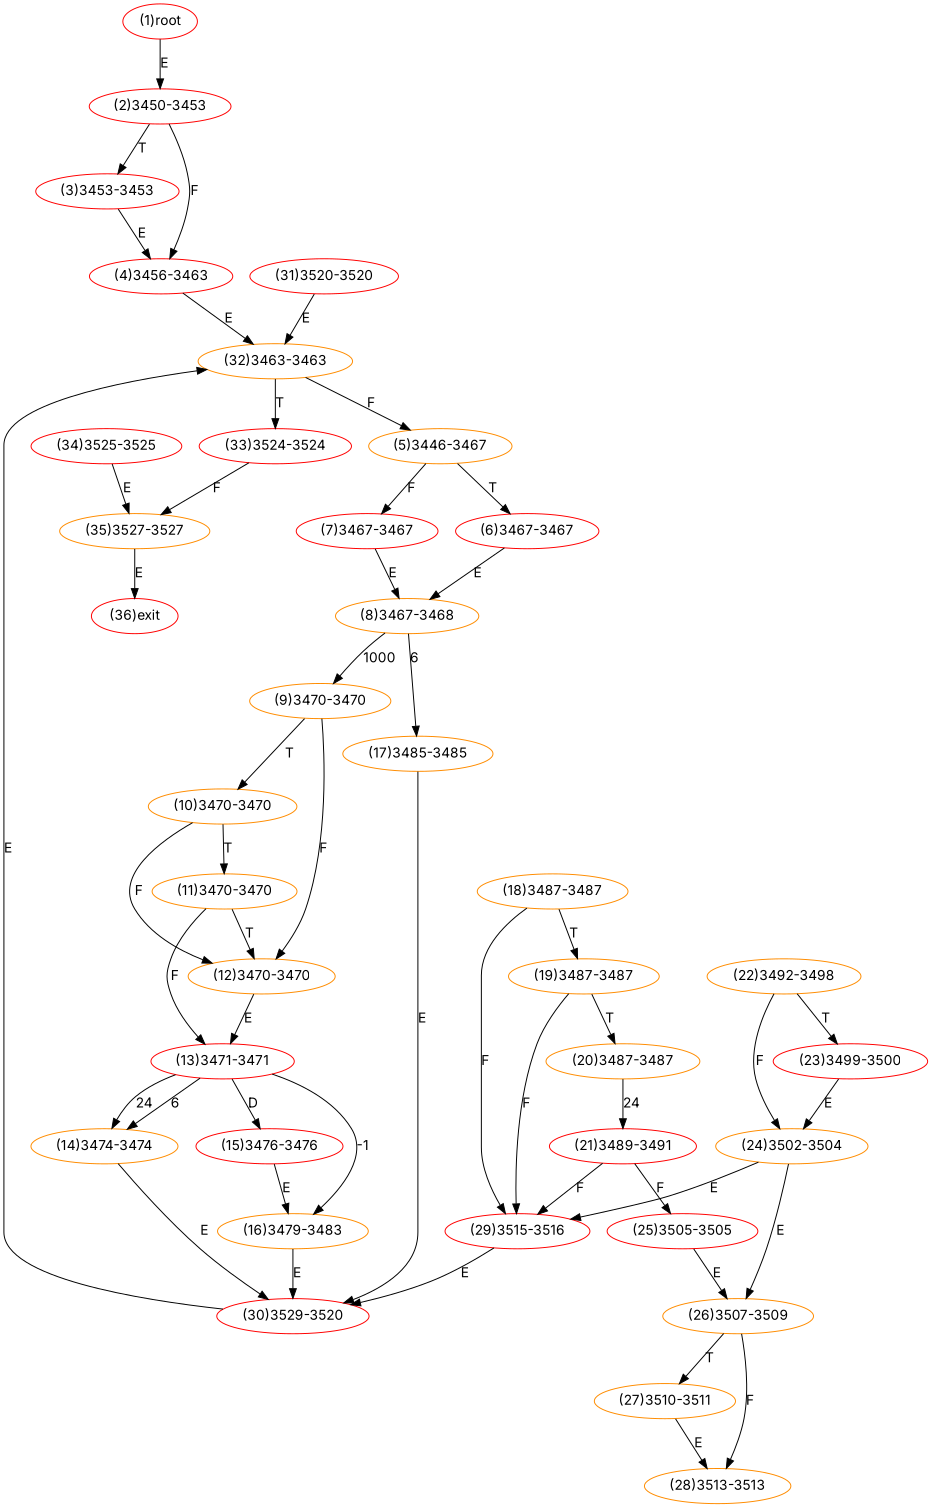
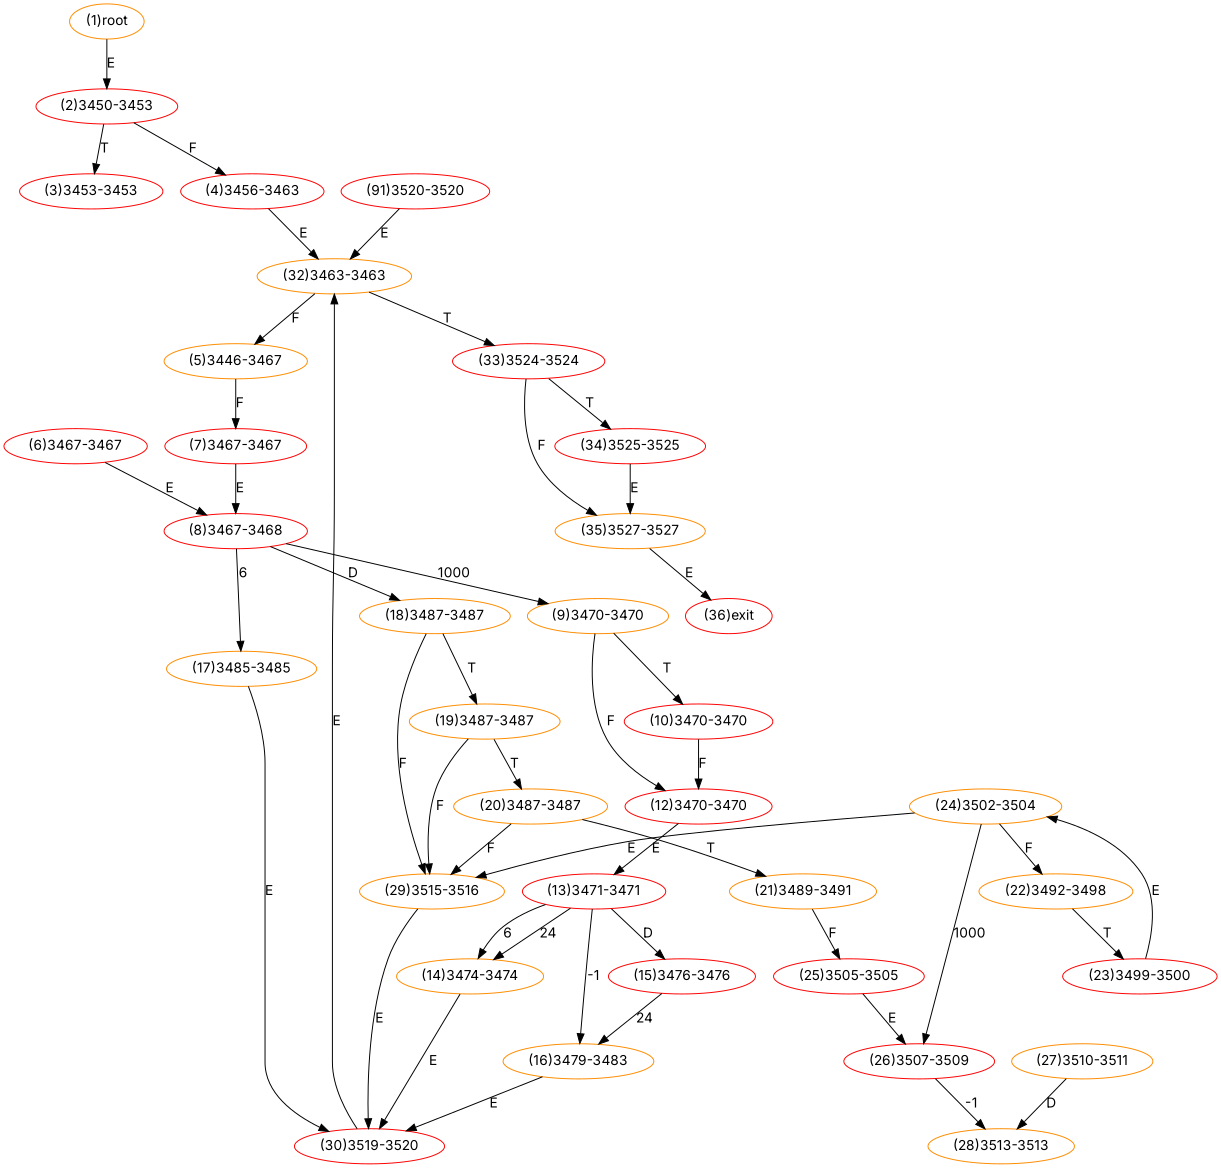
(160, 21) -> (107, 21)
(132, 230) -> none
(324, 276) -> (415, 191)
none -> (576, 401)
(480, 485) -> none
none -> (327, 570)
(407, 616) -> (236, 531)
(223, 806) -> (699, 722)
(225, 891) -> none
(262, 976) -> (699, 806)
(754, 1057) -> (1018, 845)
(632, 1104) -> (711, 849)
(623, 1146) -> (803, 891)
(574, 1186) -> (485, 846)
(287, 1189) -> (645, 1019)
(517, 1231) -> (432, 891)
(781, 1231) -> (970, 934)
(293, 1316) -> (370, 1146)
(738, 1316) -> (919, 1061)
(705, 1355) -> none
(750, 1401) -> (971, 1104)
(699, 1444) -> (1051, 1104)
